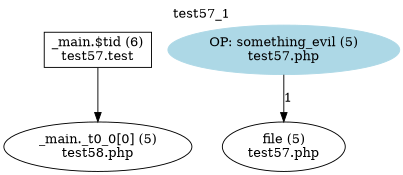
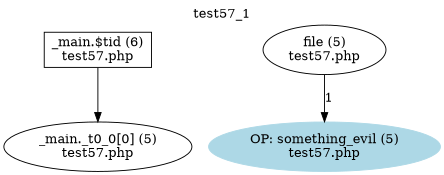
(98, 50) -> (98, 50)
(284, 93) -> (325, 93)
(98, 147) -> (98, 147)
